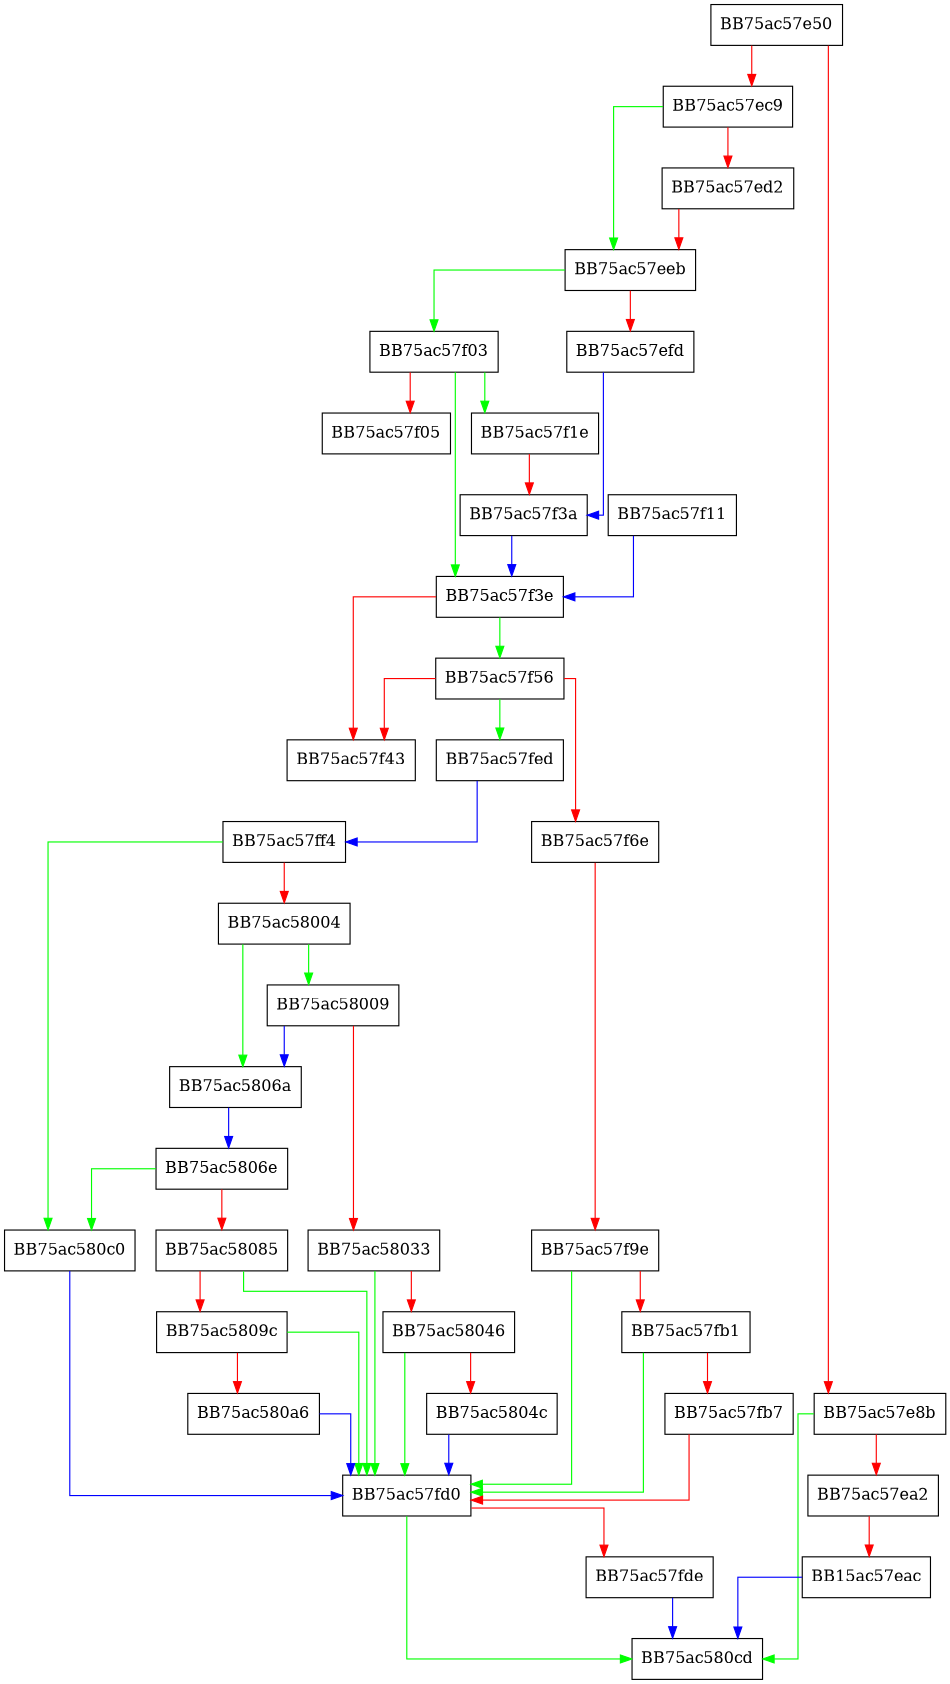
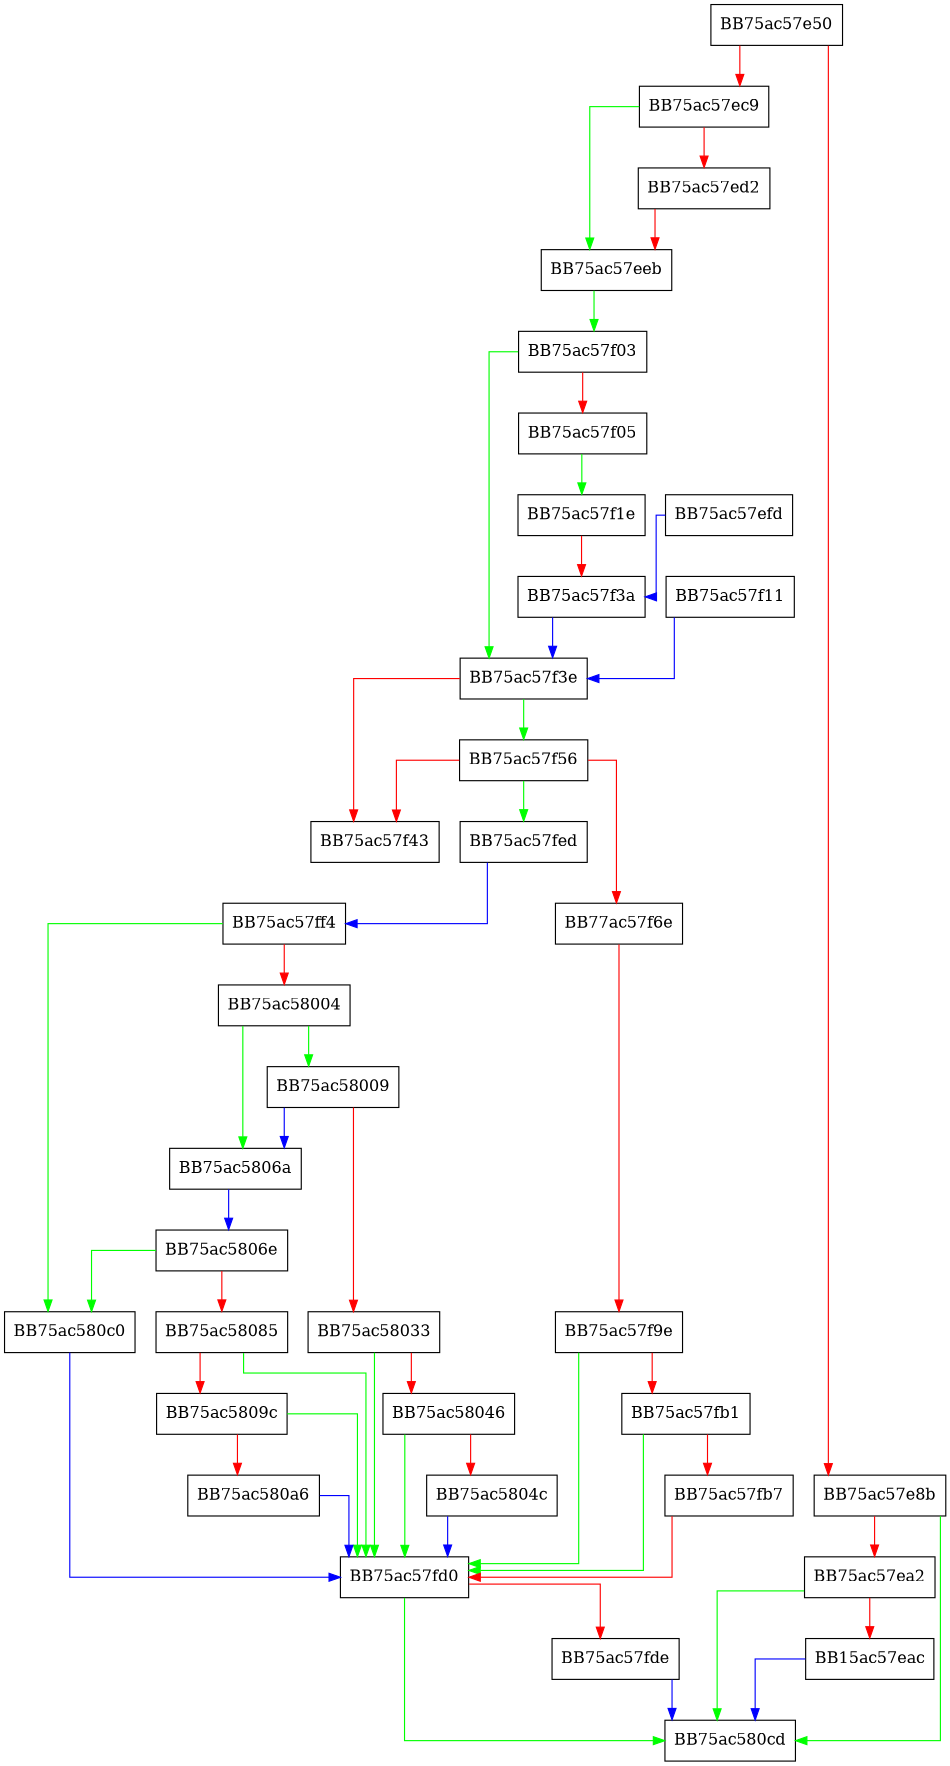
(630, 305) -> none
(485, 387) -> (582, 469)
(595, 842) -> (619, 924)
none -> (717, 1606)
